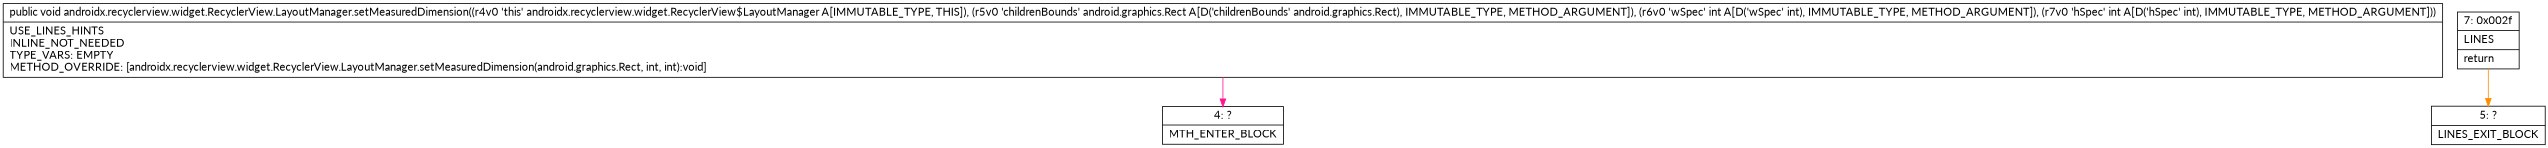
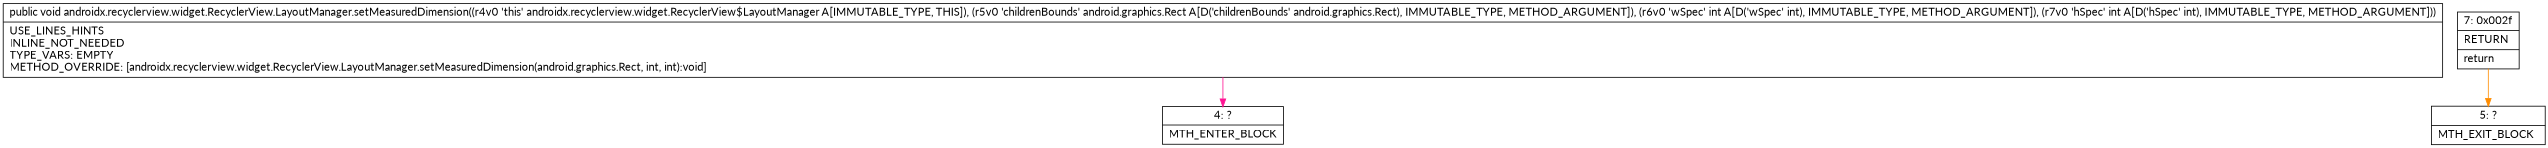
(2479, 40) -> (2486, 40)
(2488, 135) -> (2486, 135)
